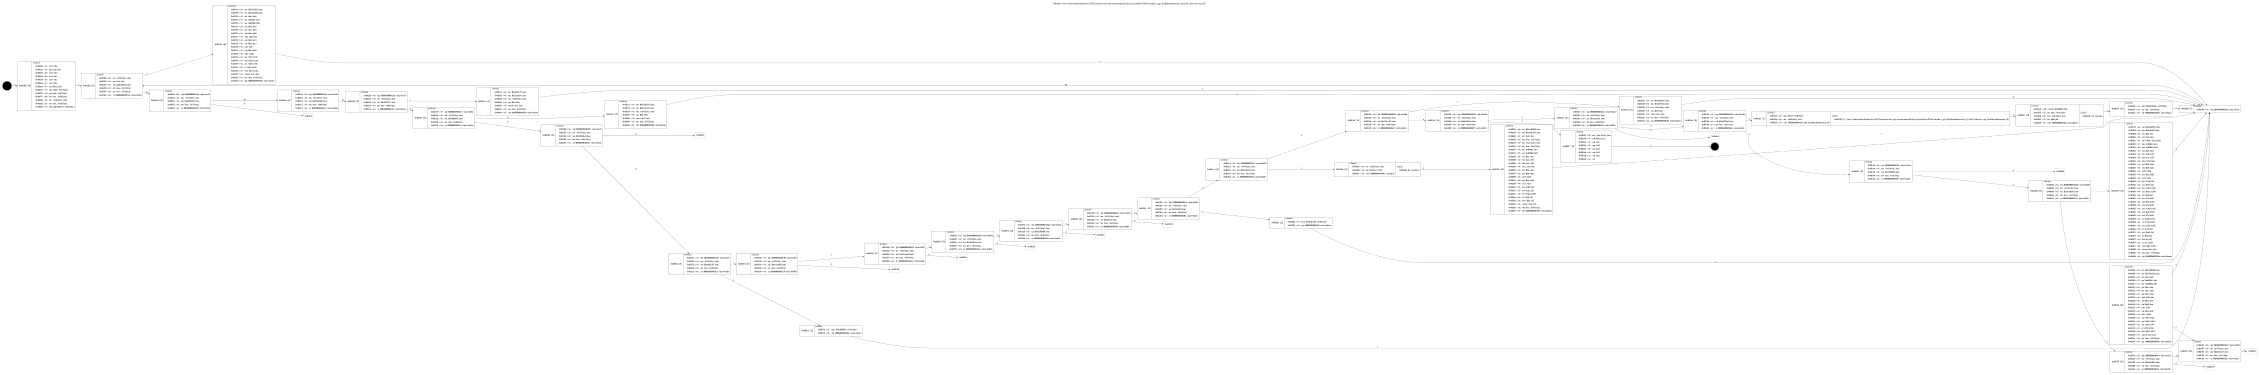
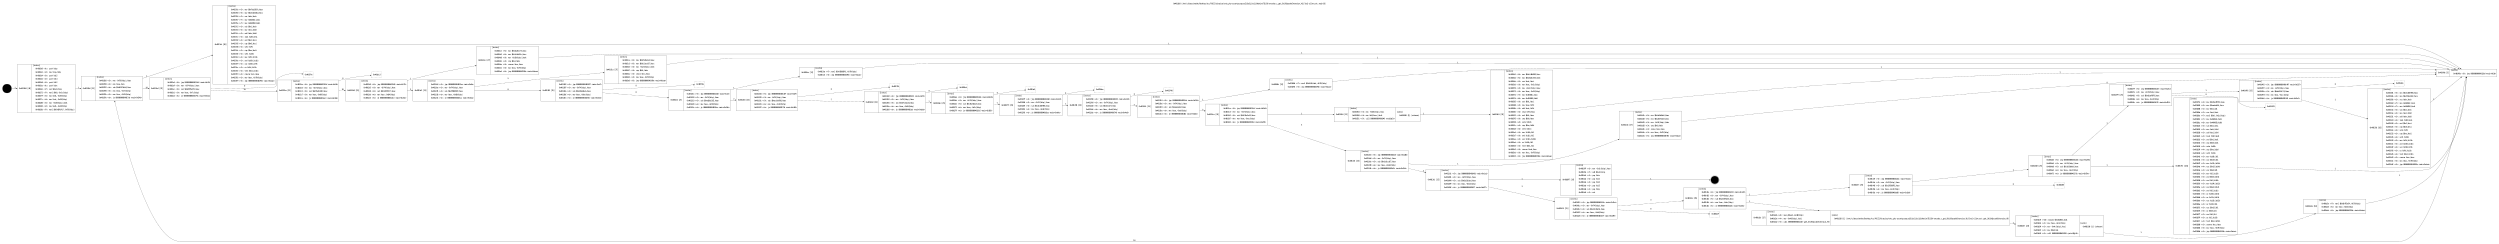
none -> (376, 75)
(2183, 333) -> (2334, 109)
